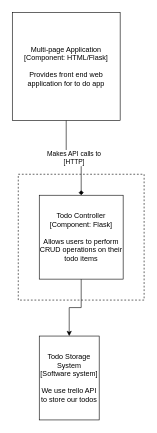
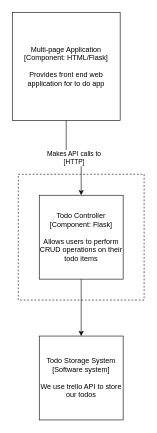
(81, 189) -> (81, 189)
(69, 378) -> (81, 378)
